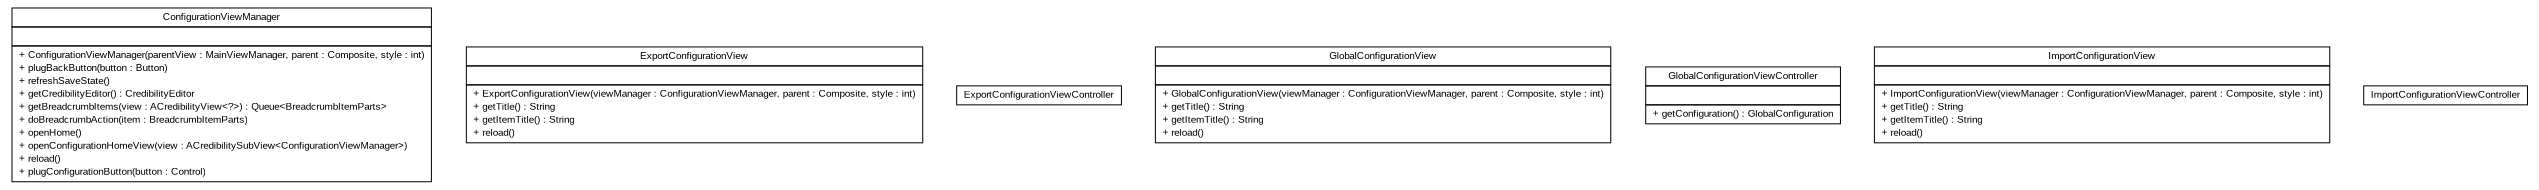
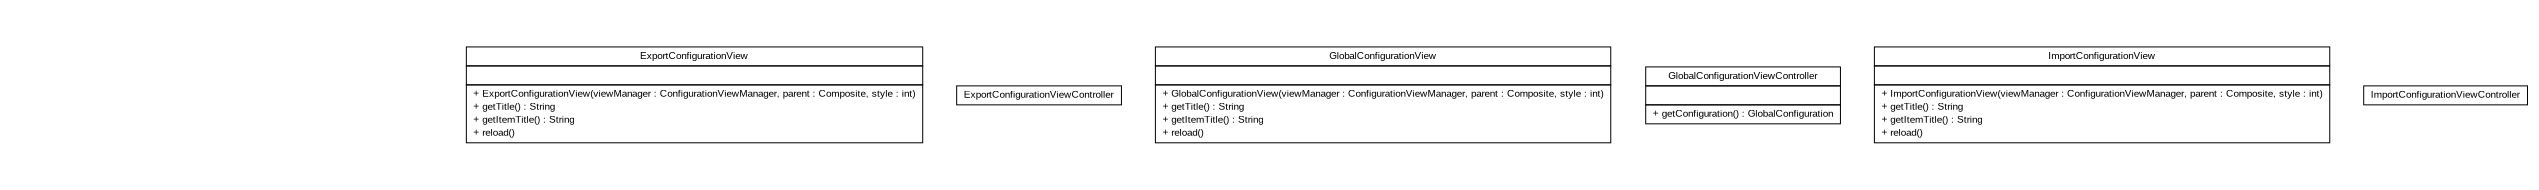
(222, 95) -> none
